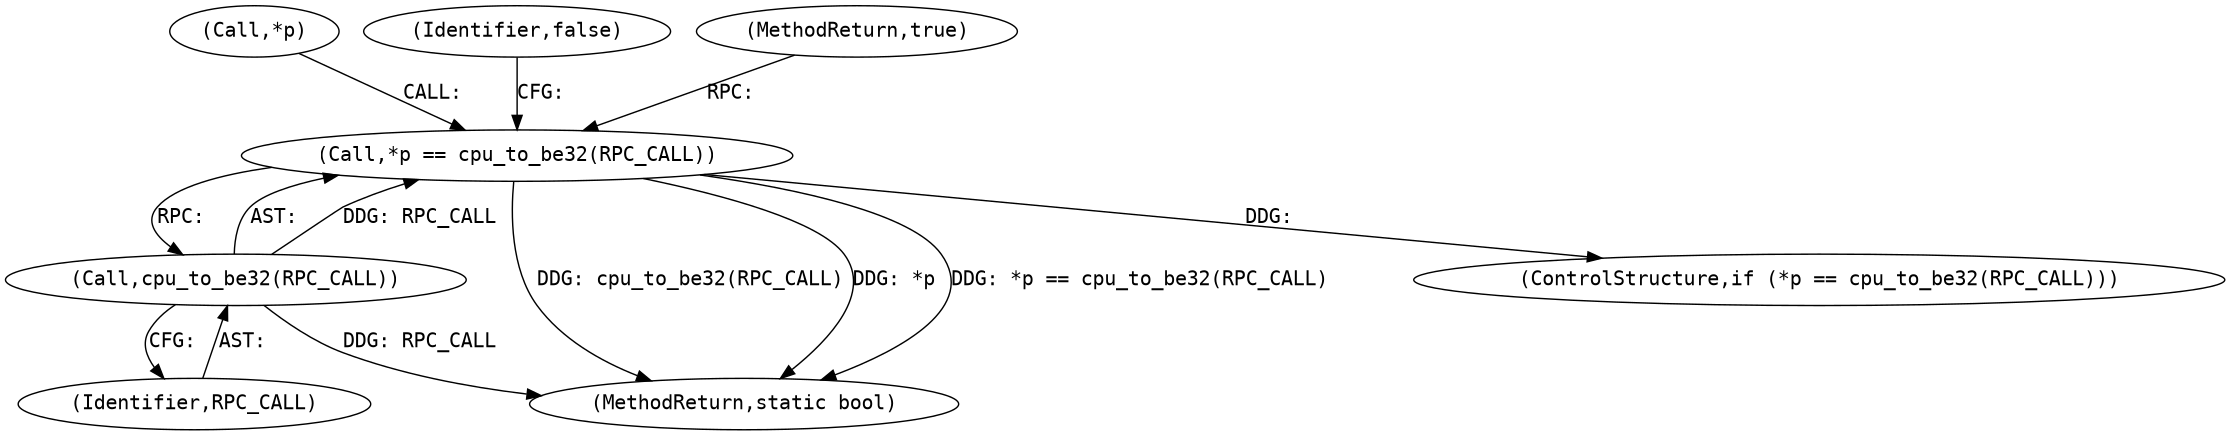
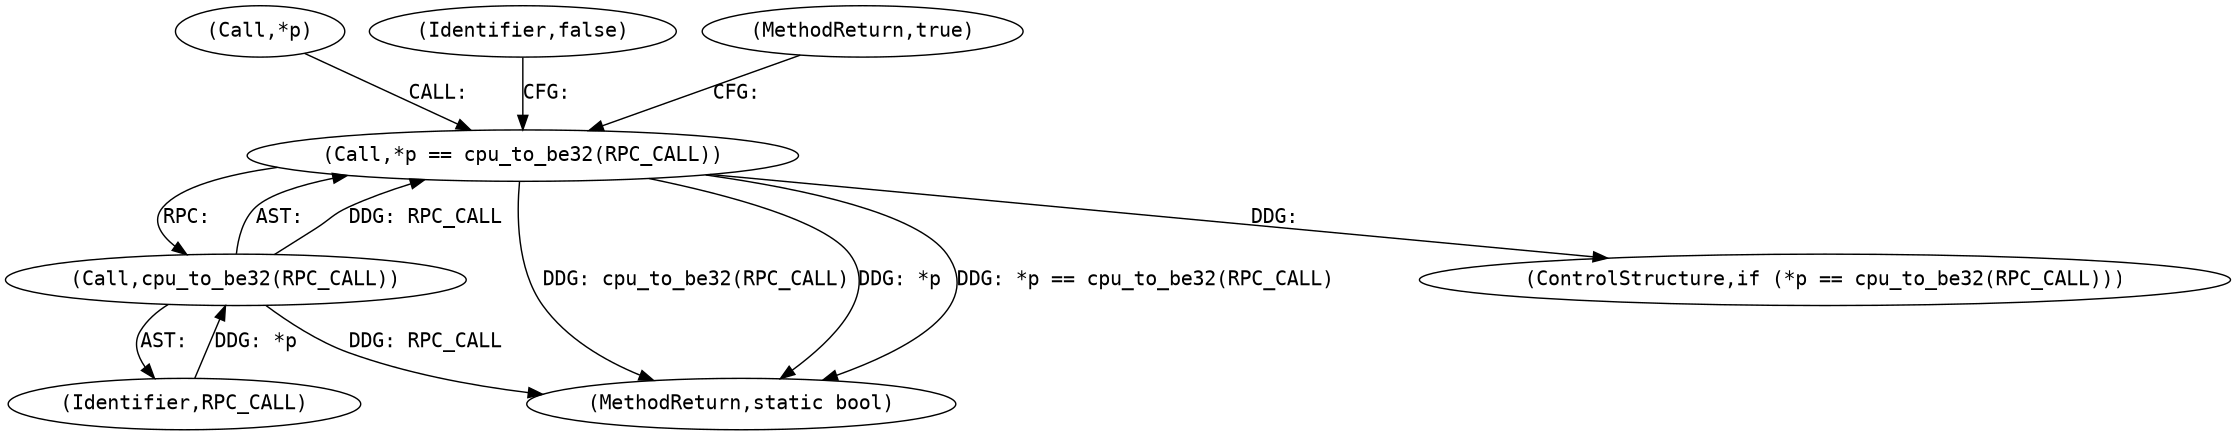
(737, 94) -> (743, 94)
(179, 342) -> (170, 342)
(249, 342) -> (256, 342)
